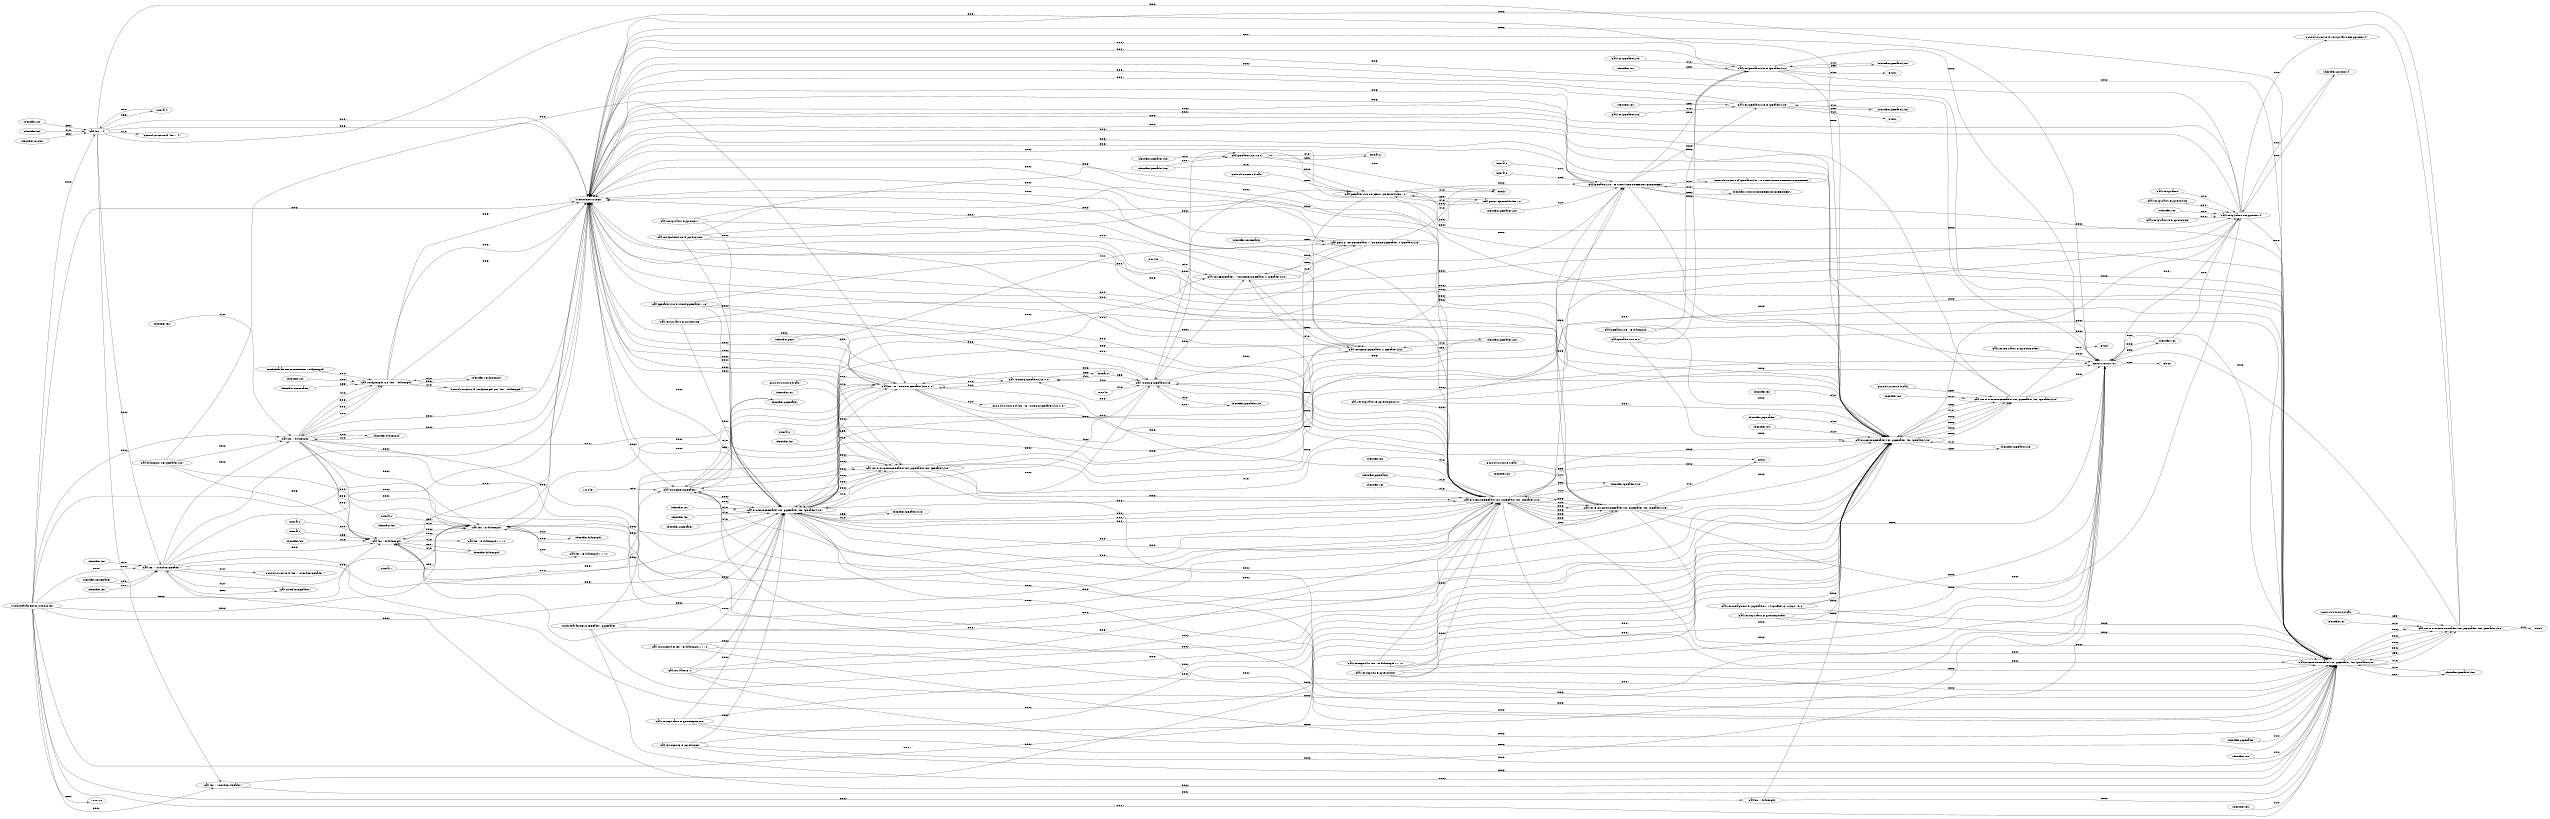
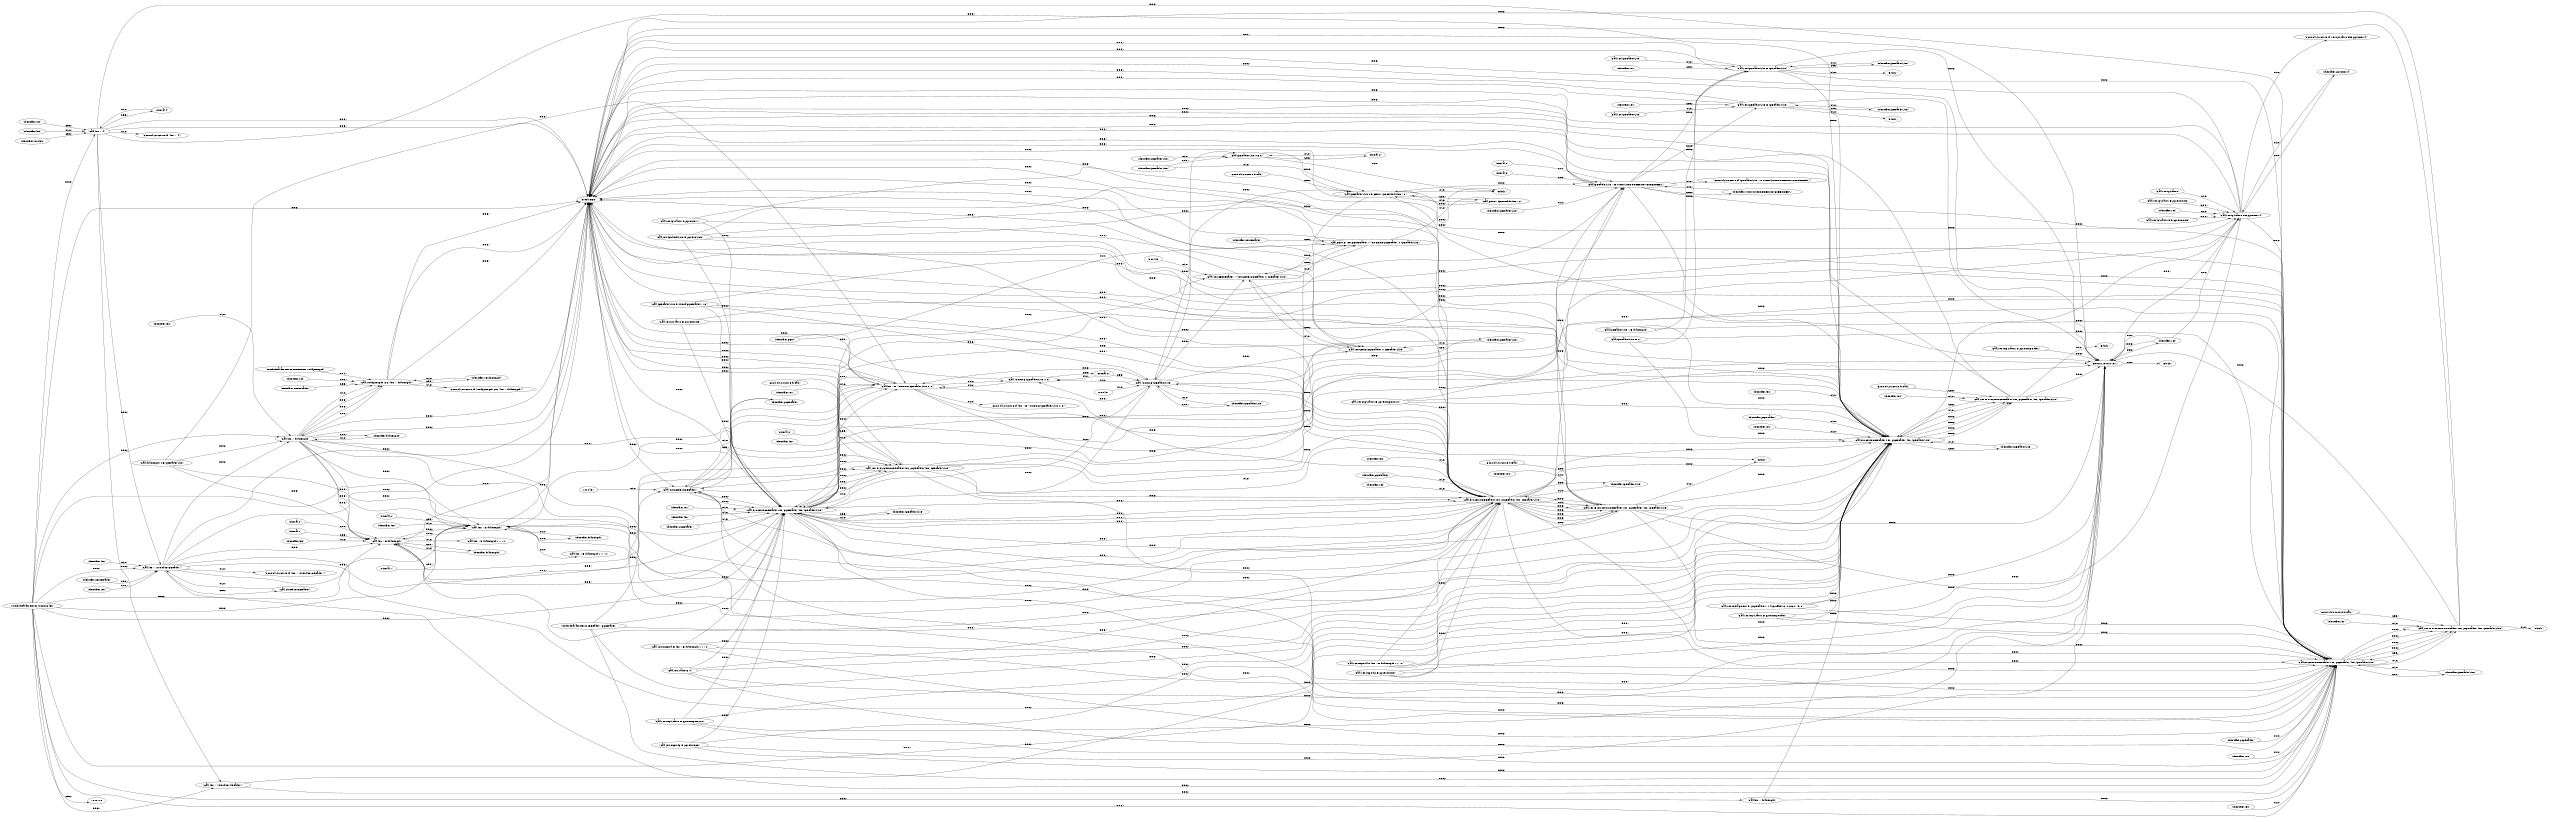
(589, 200) -> (589, 200)
(430, 381) -> (430, 381)
